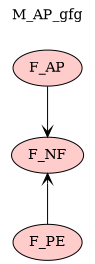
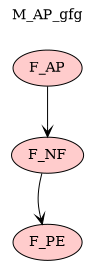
(48, 204) -> (38, 194)
